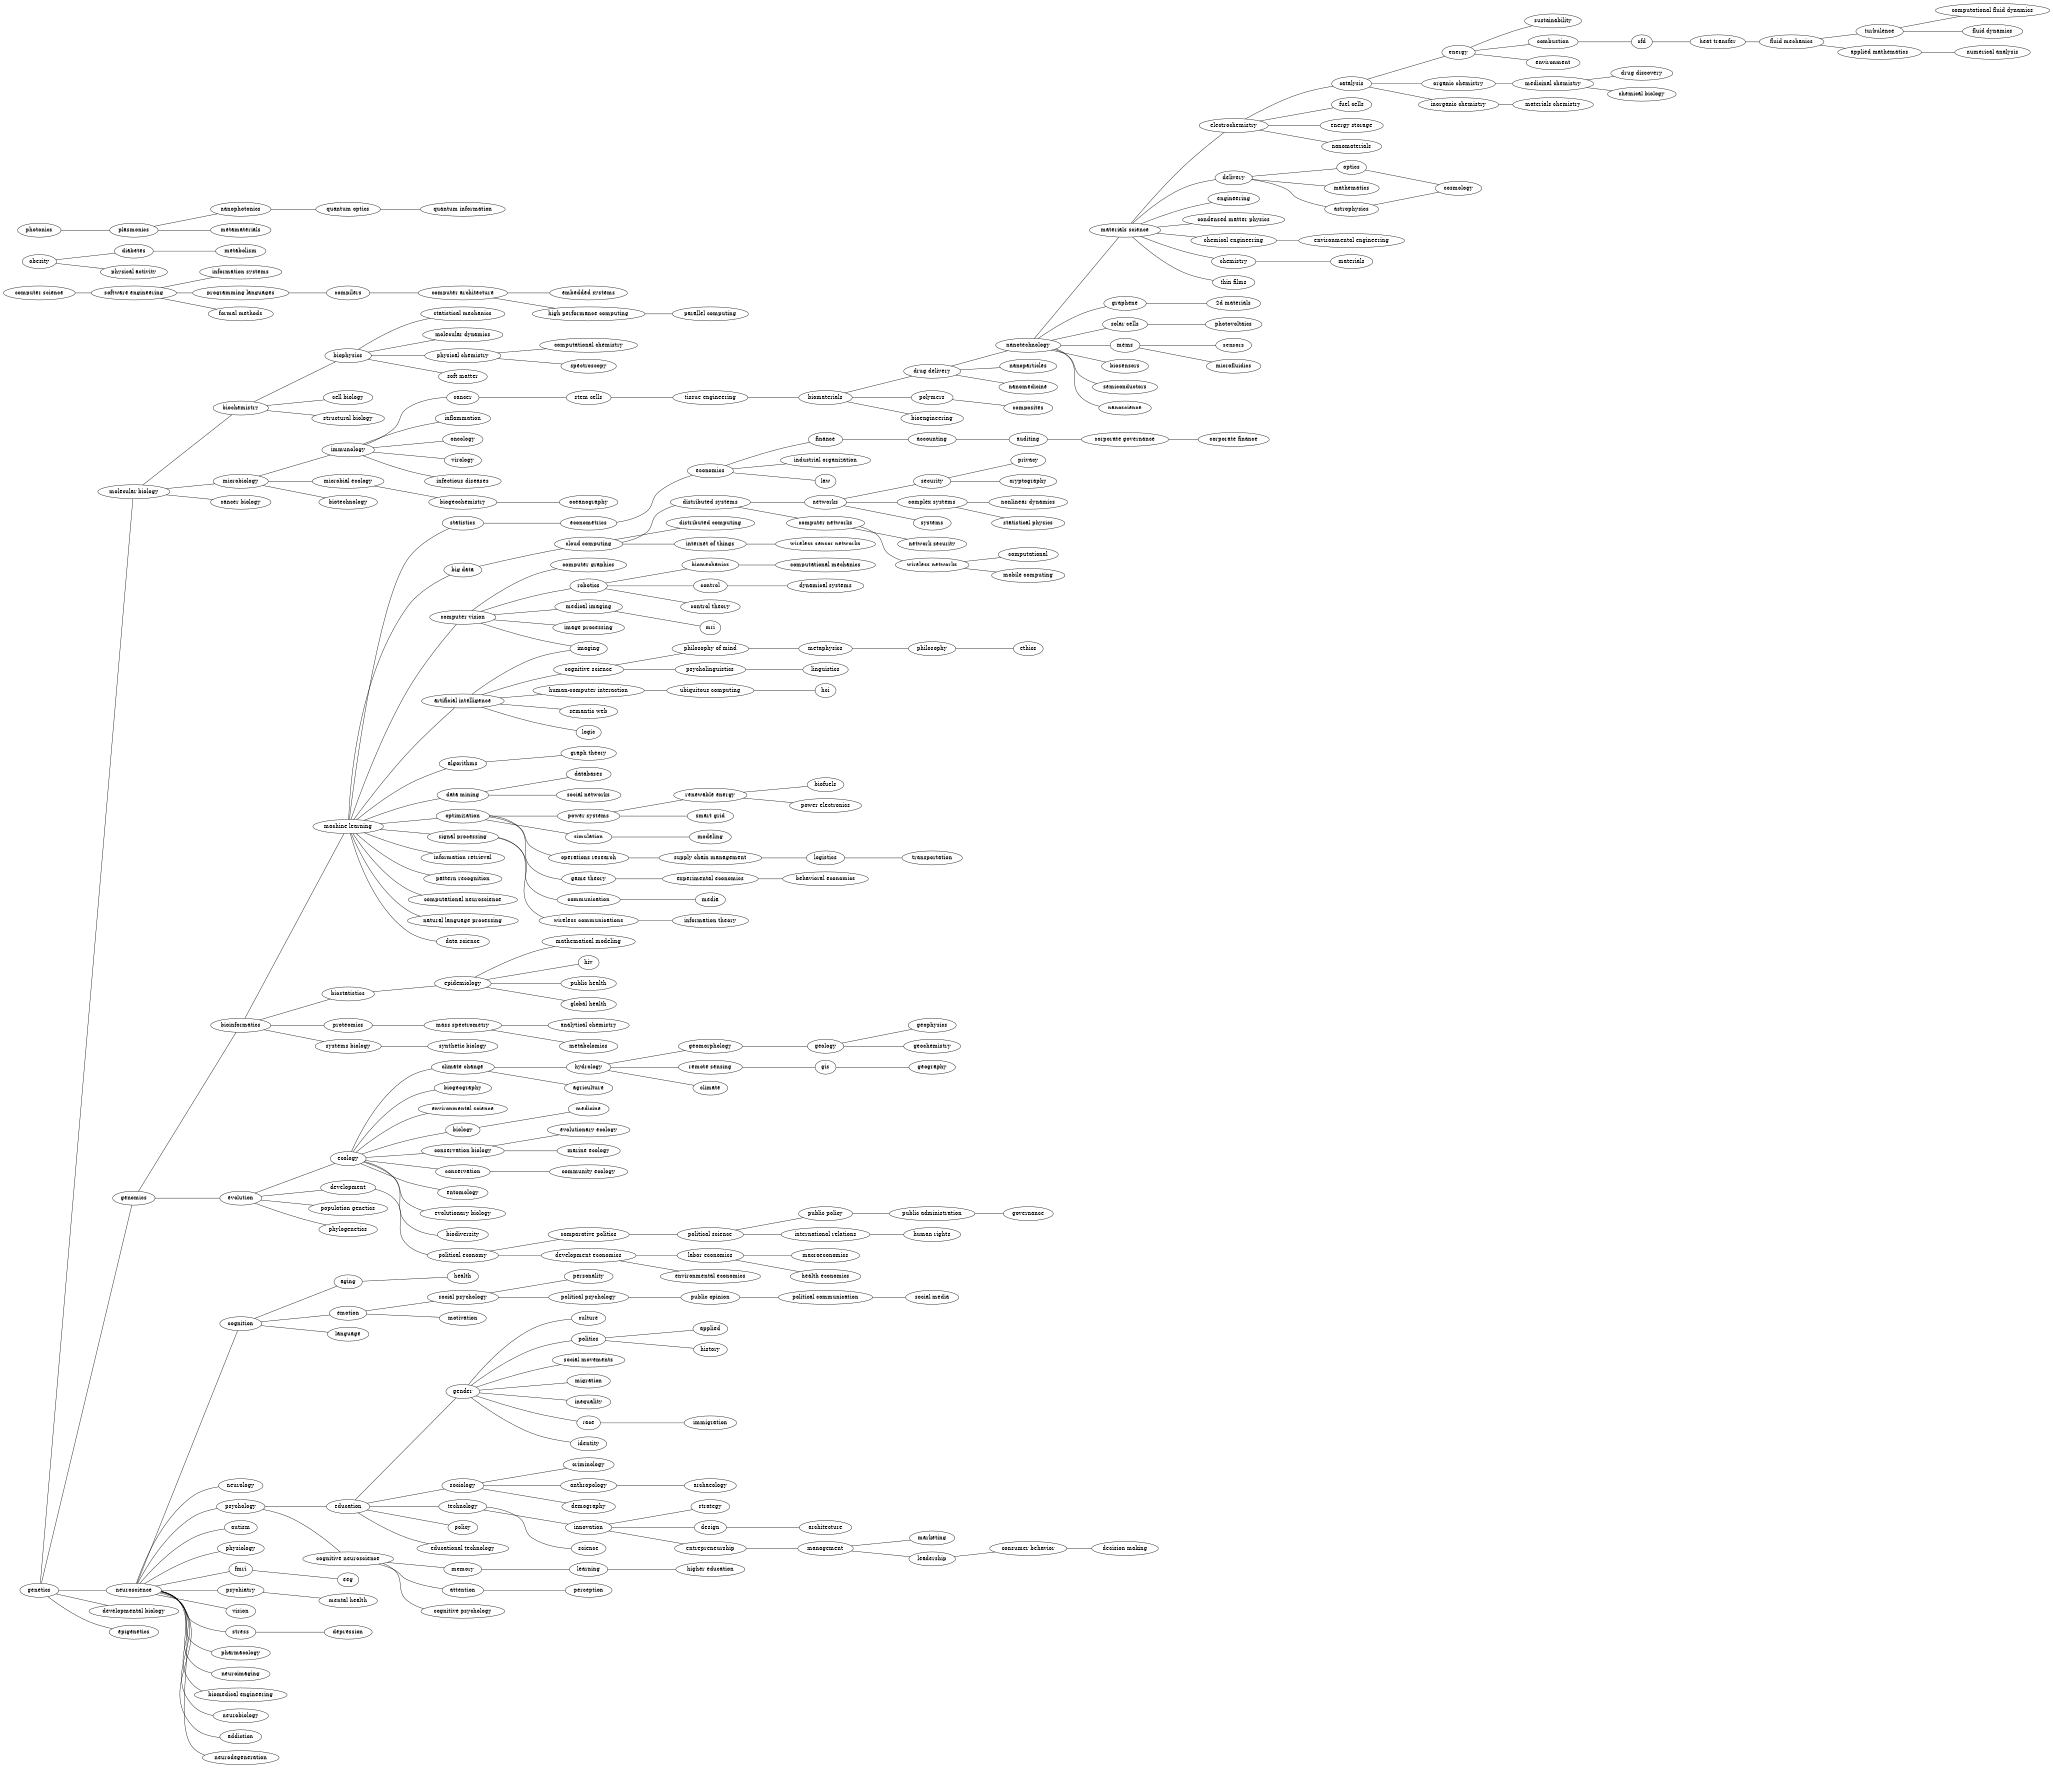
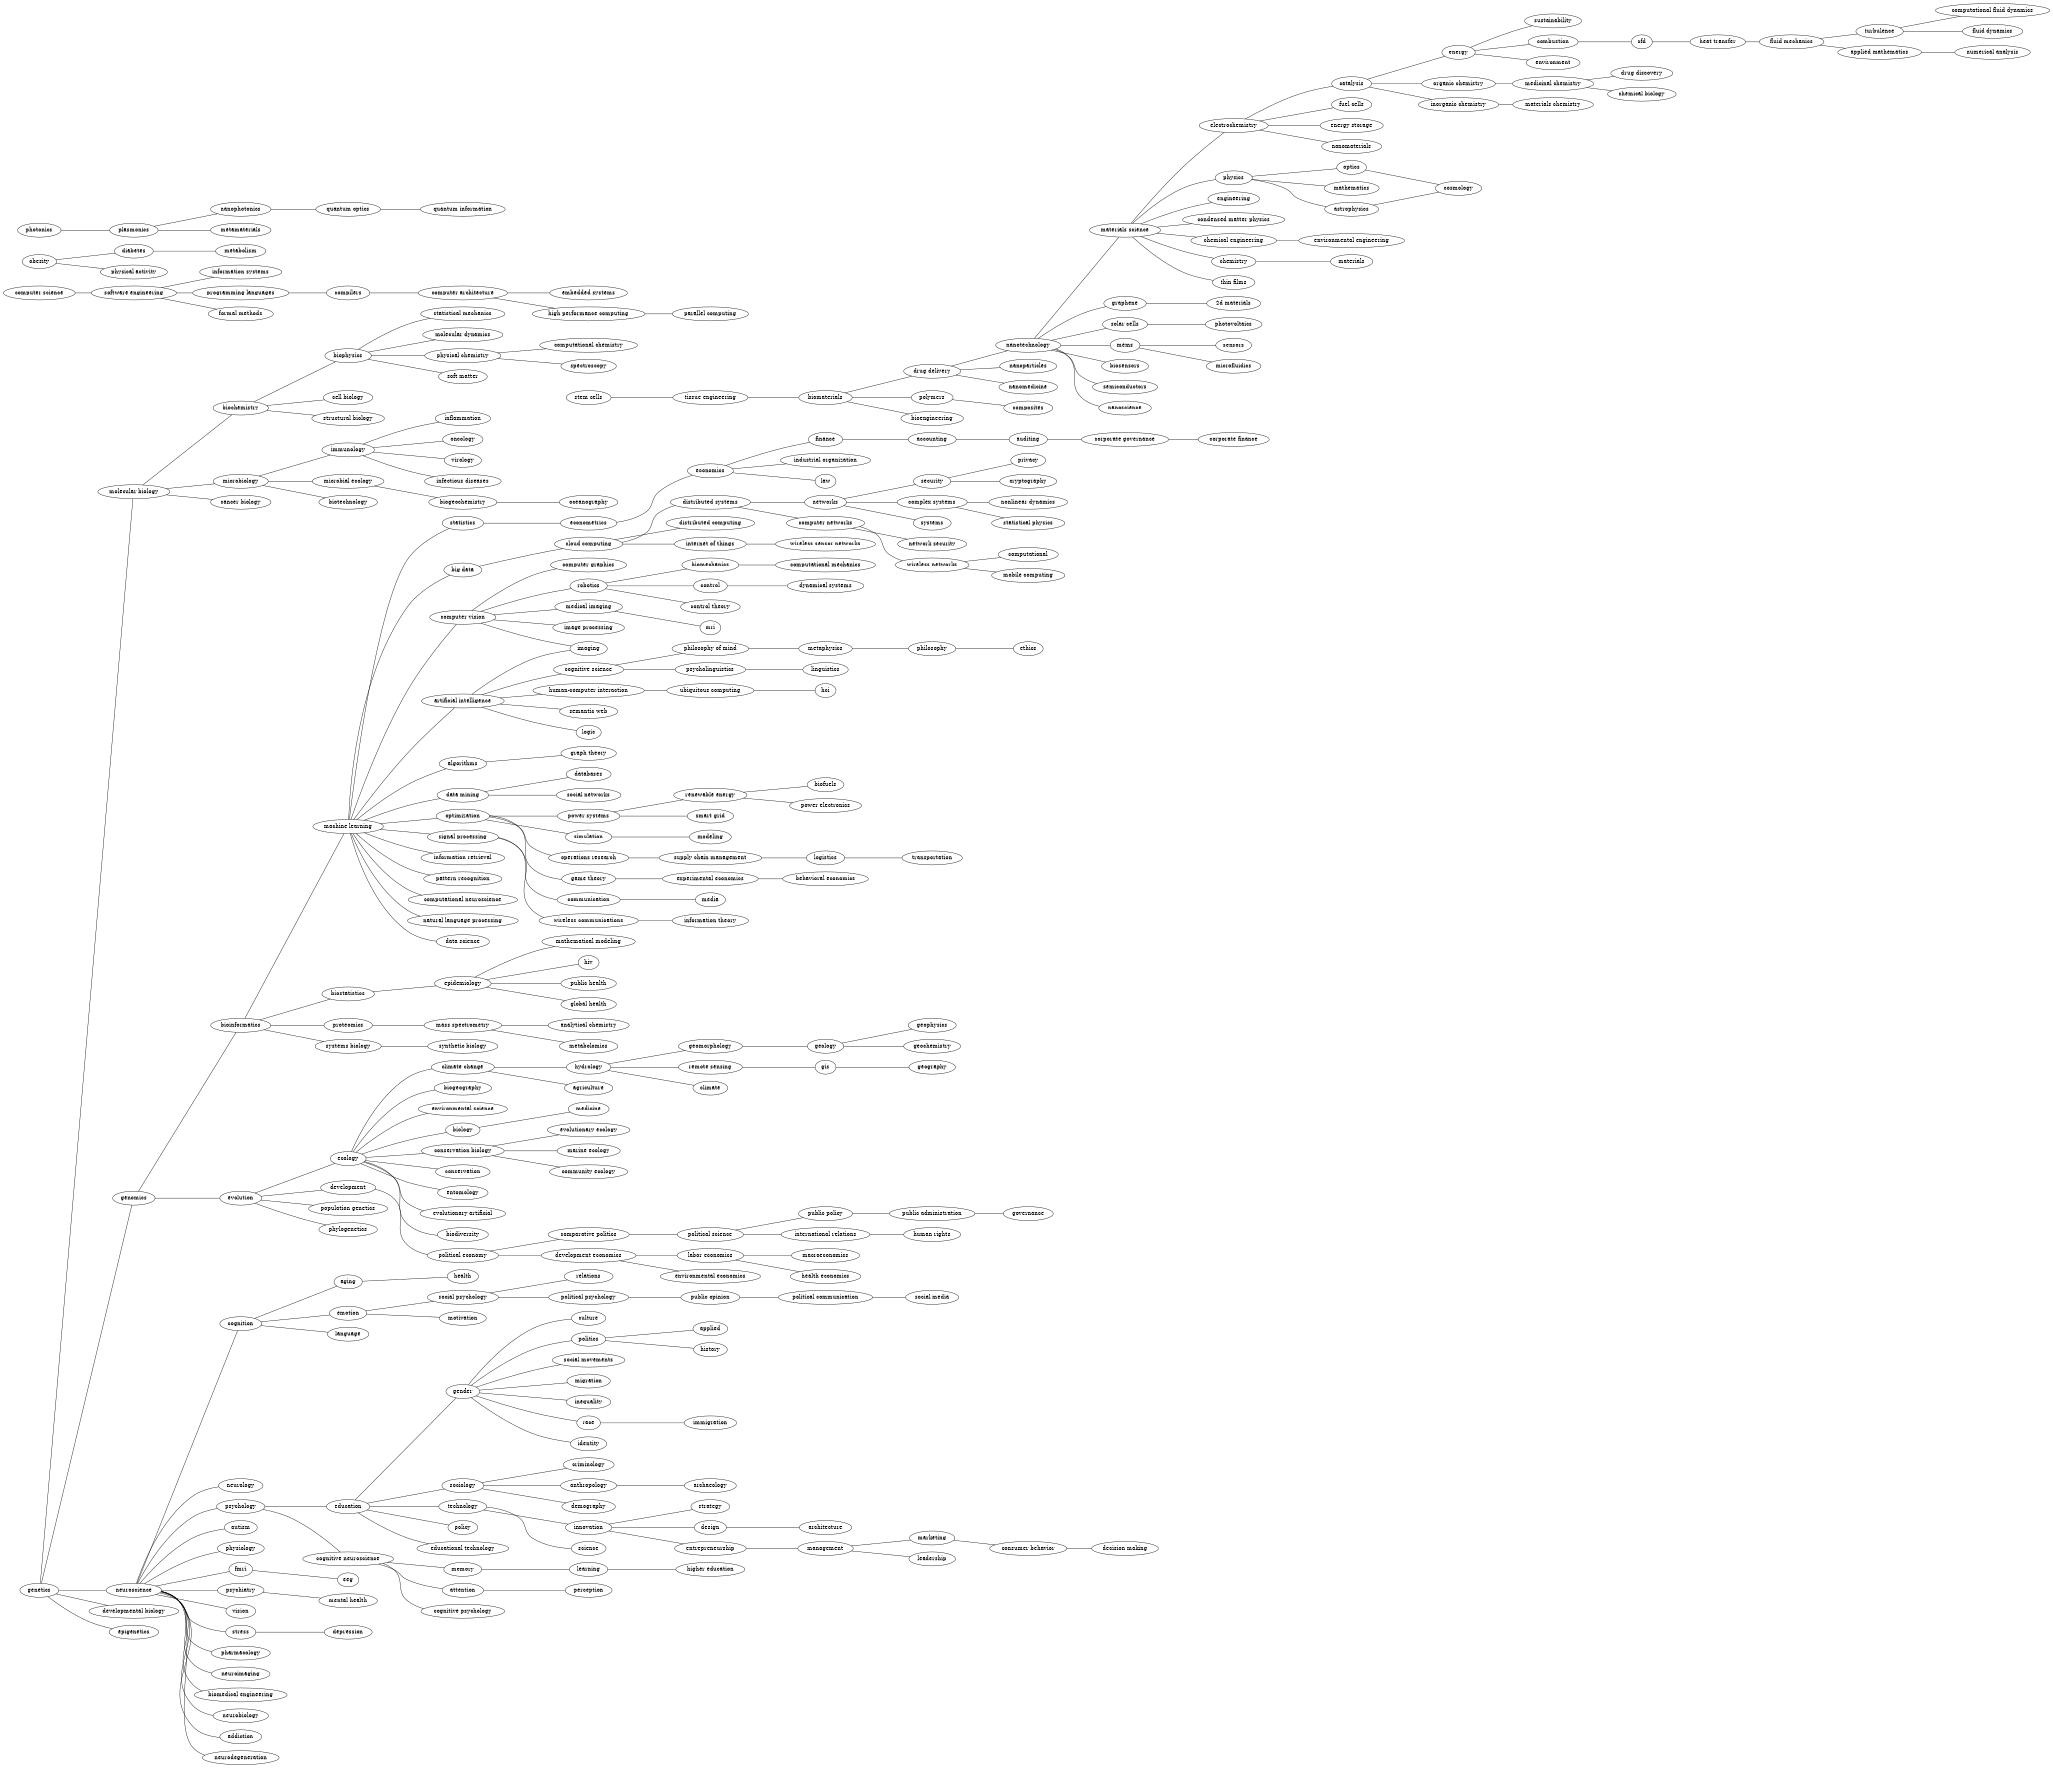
(1234, 178) -> (1234, 178)
(463, 398) -> none
(520, 1172) -> (526, 1161)
(463, 1214) -> (463, 1214)
(589, 1276) -> (589, 1276)
(975, 1554) -> (974, 1543)
